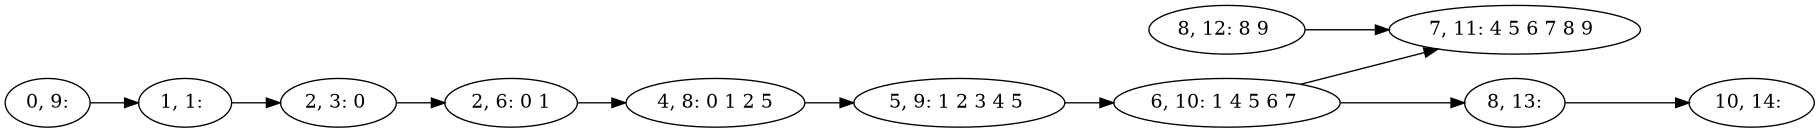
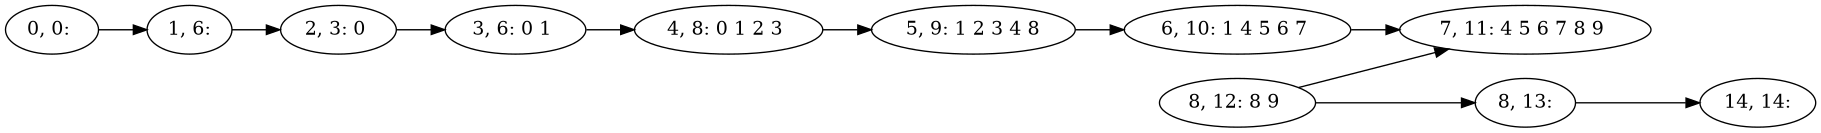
(48, 103) -> (52, 30)
(185, 103) -> (190, 30)
(511, 103) -> (516, 30)
(715, 103) -> (729, 30)
(959, 103) -> (973, 30)
(1396, 103) -> (1389, 103)
(1752, 103) -> (1758, 103)
